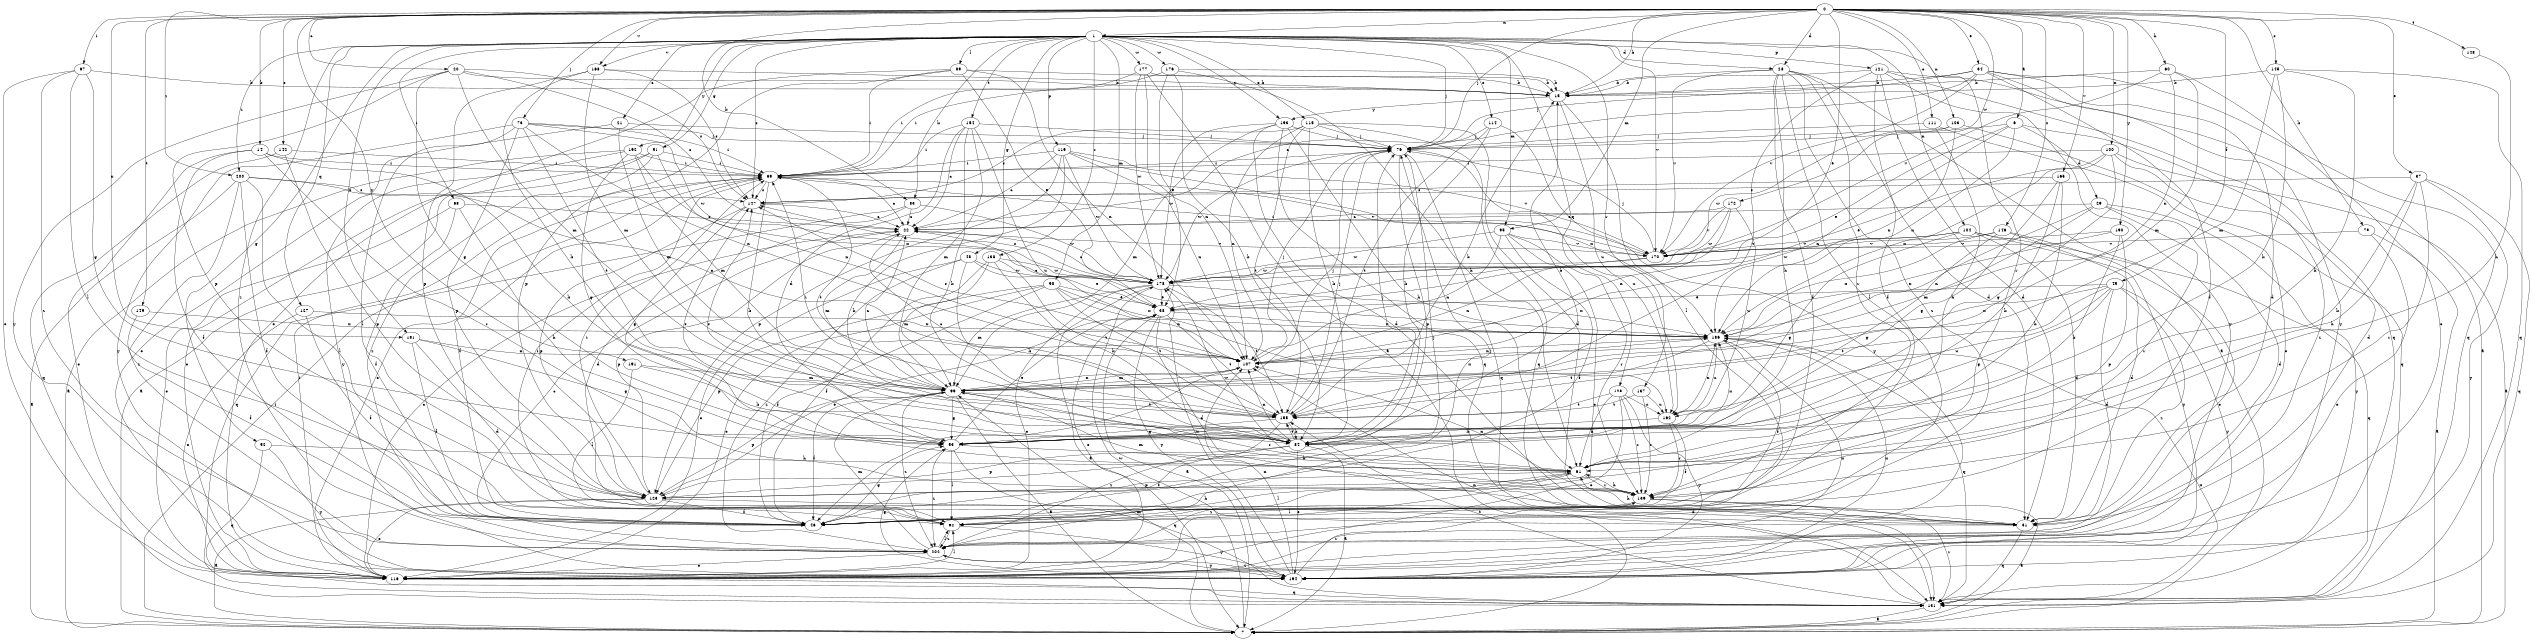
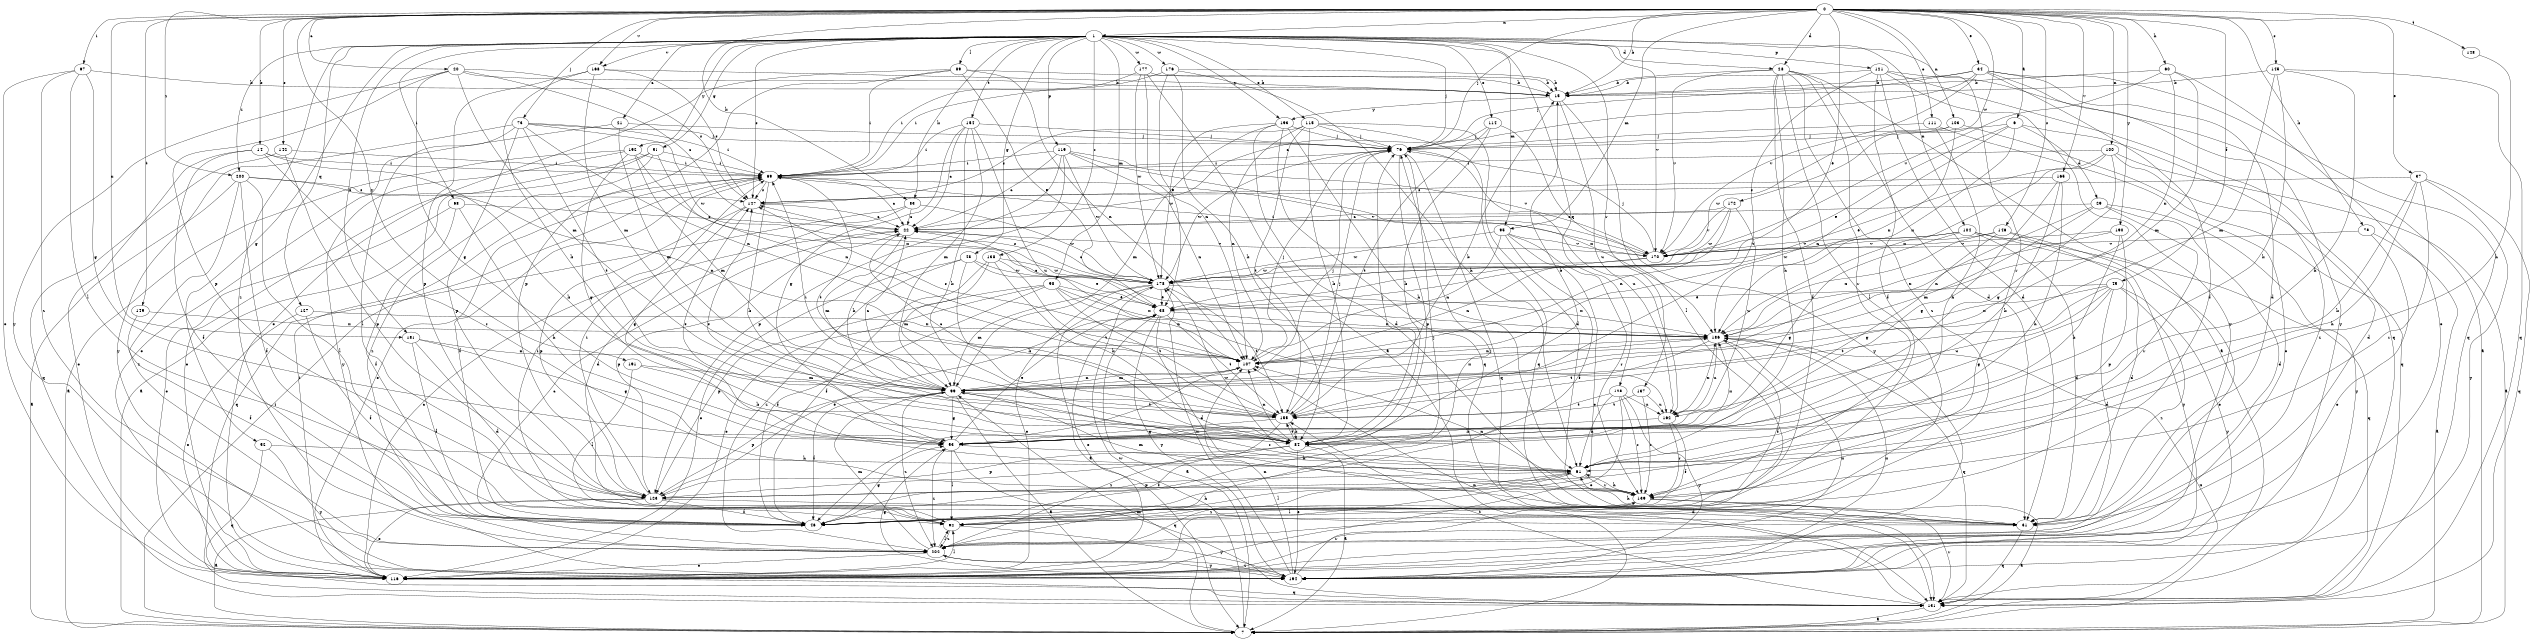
(791, 284) -> (791, 284)
